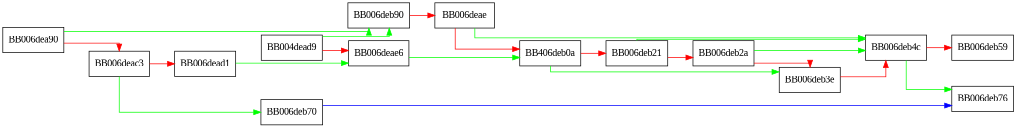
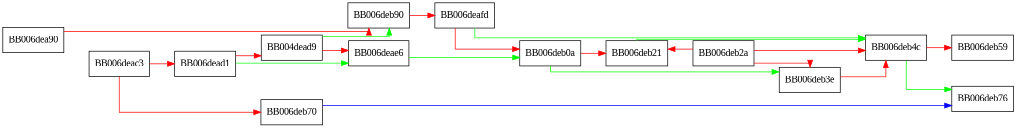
(465, 15) -> (465, 15)
(217, 32) -> (217, 32)
(92, 43) -> none
(806, 50) -> (806, 50)
(550, 53) -> (550, 53)
none -> (245, 56)
(677, 58) -> (684, 49)
(169, 112) -> (169, 112)
